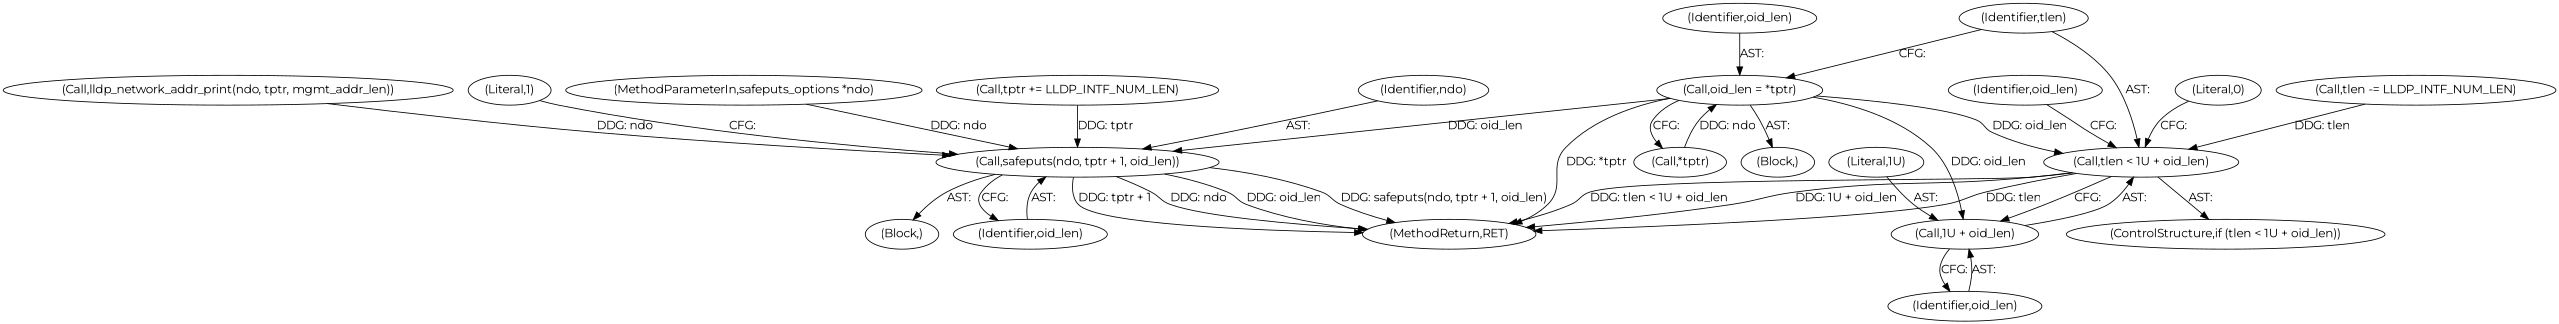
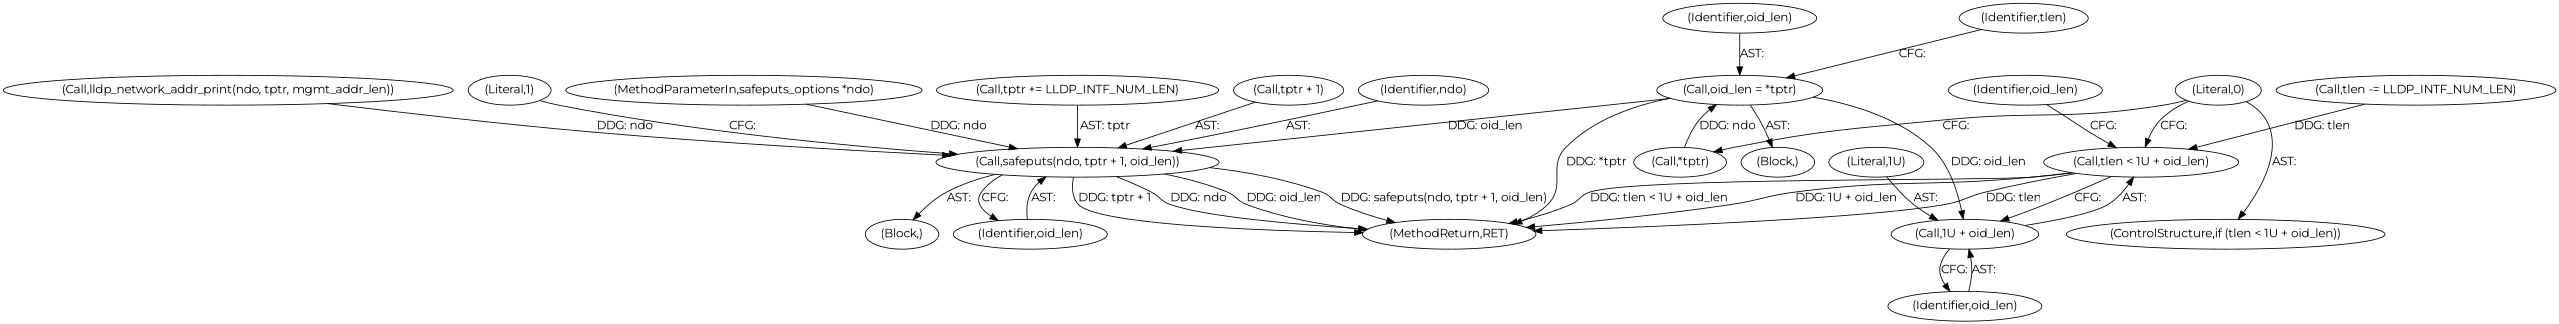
(2109, 74) -> none
none -> (1289, 90)
(1939, 110) -> none
(1656, 117) -> (1954, 119)
(1105, 126) -> (1105, 126)
(2180, 195) -> (2271, 155)
